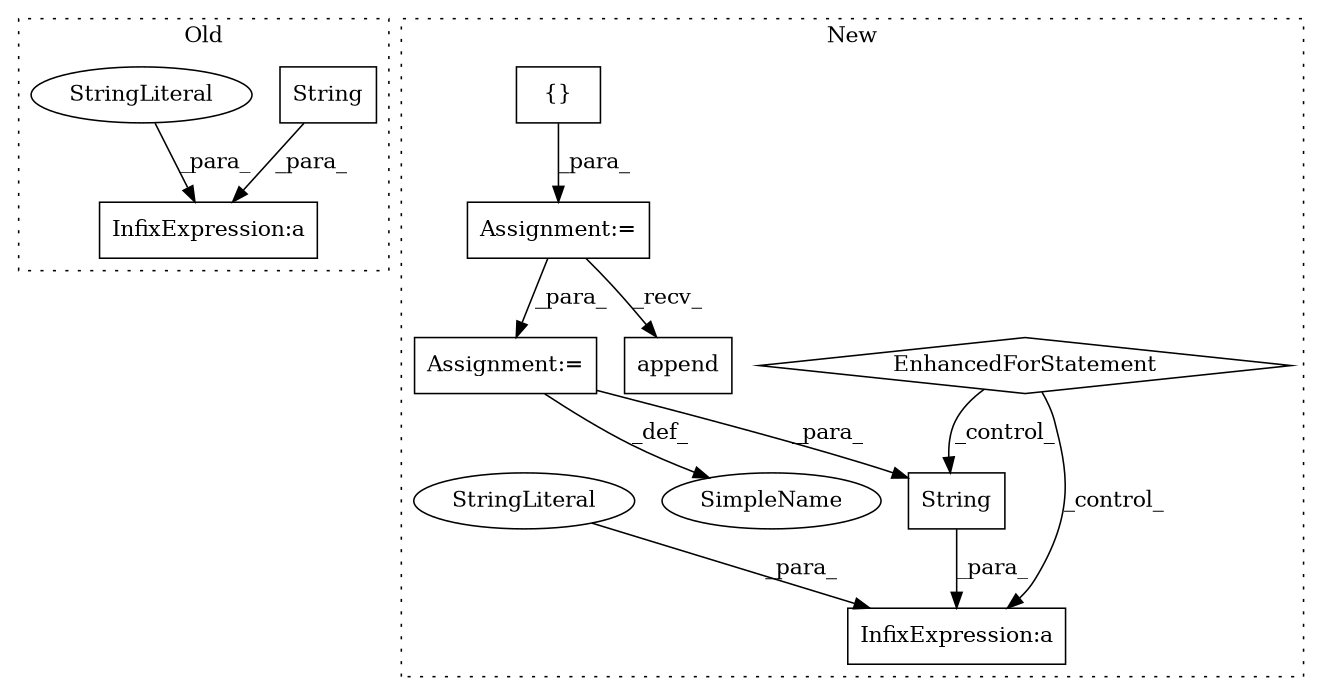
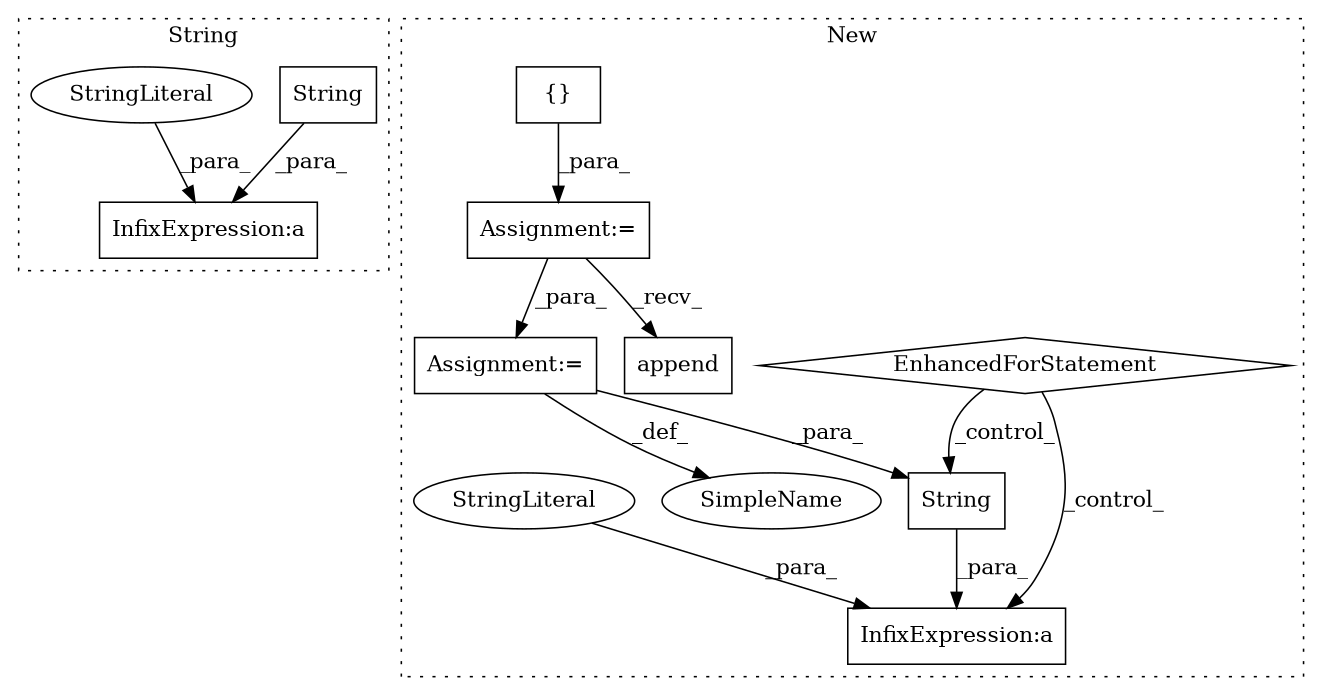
(204, 37) -> (204, 37)
